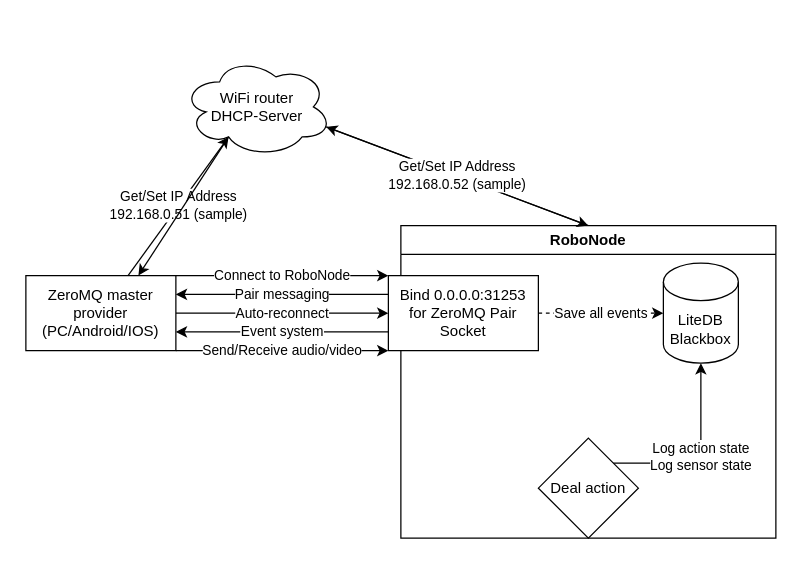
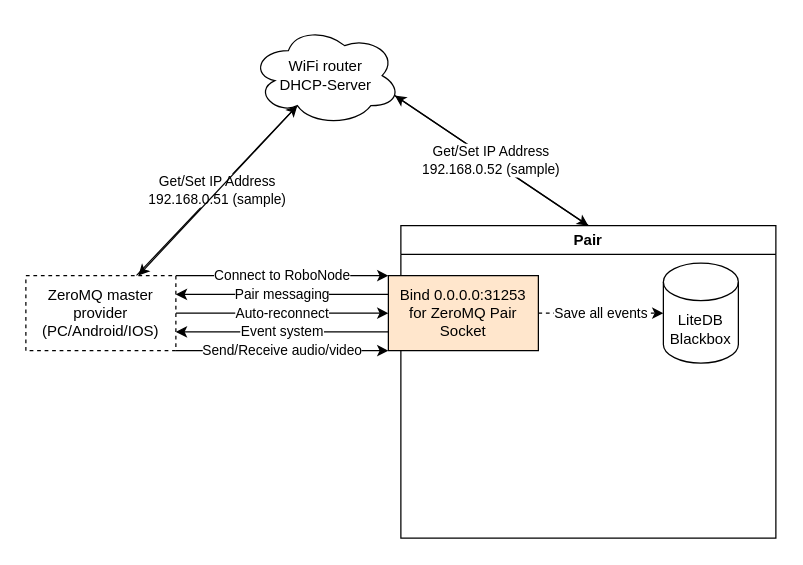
(257, 107) -> (326, 76)
(588, 241) -> (588, 241)
(101, 313) -> (101, 313)
(463, 313) -> (463, 313)
(698, 460) -> none
(588, 488) -> none
